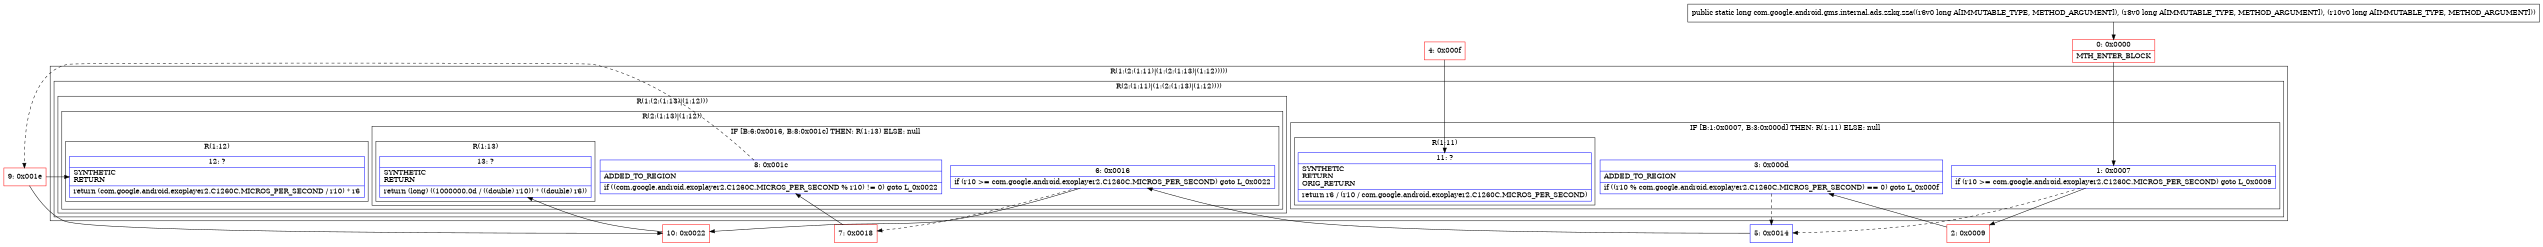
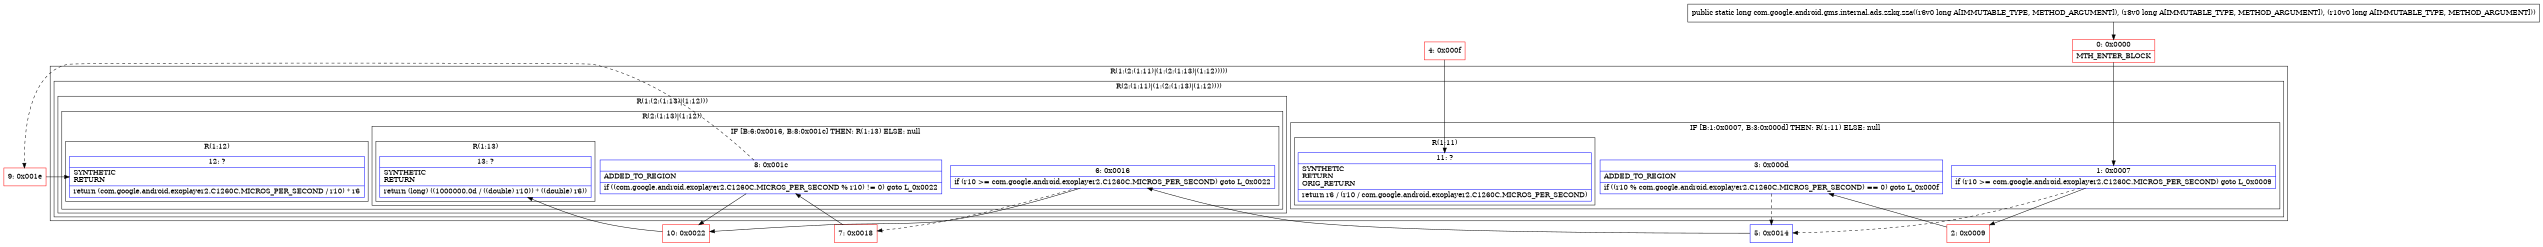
(336, 232) -> (733, 202)
